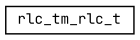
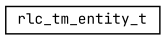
(70, 20) -> (83, 20)
